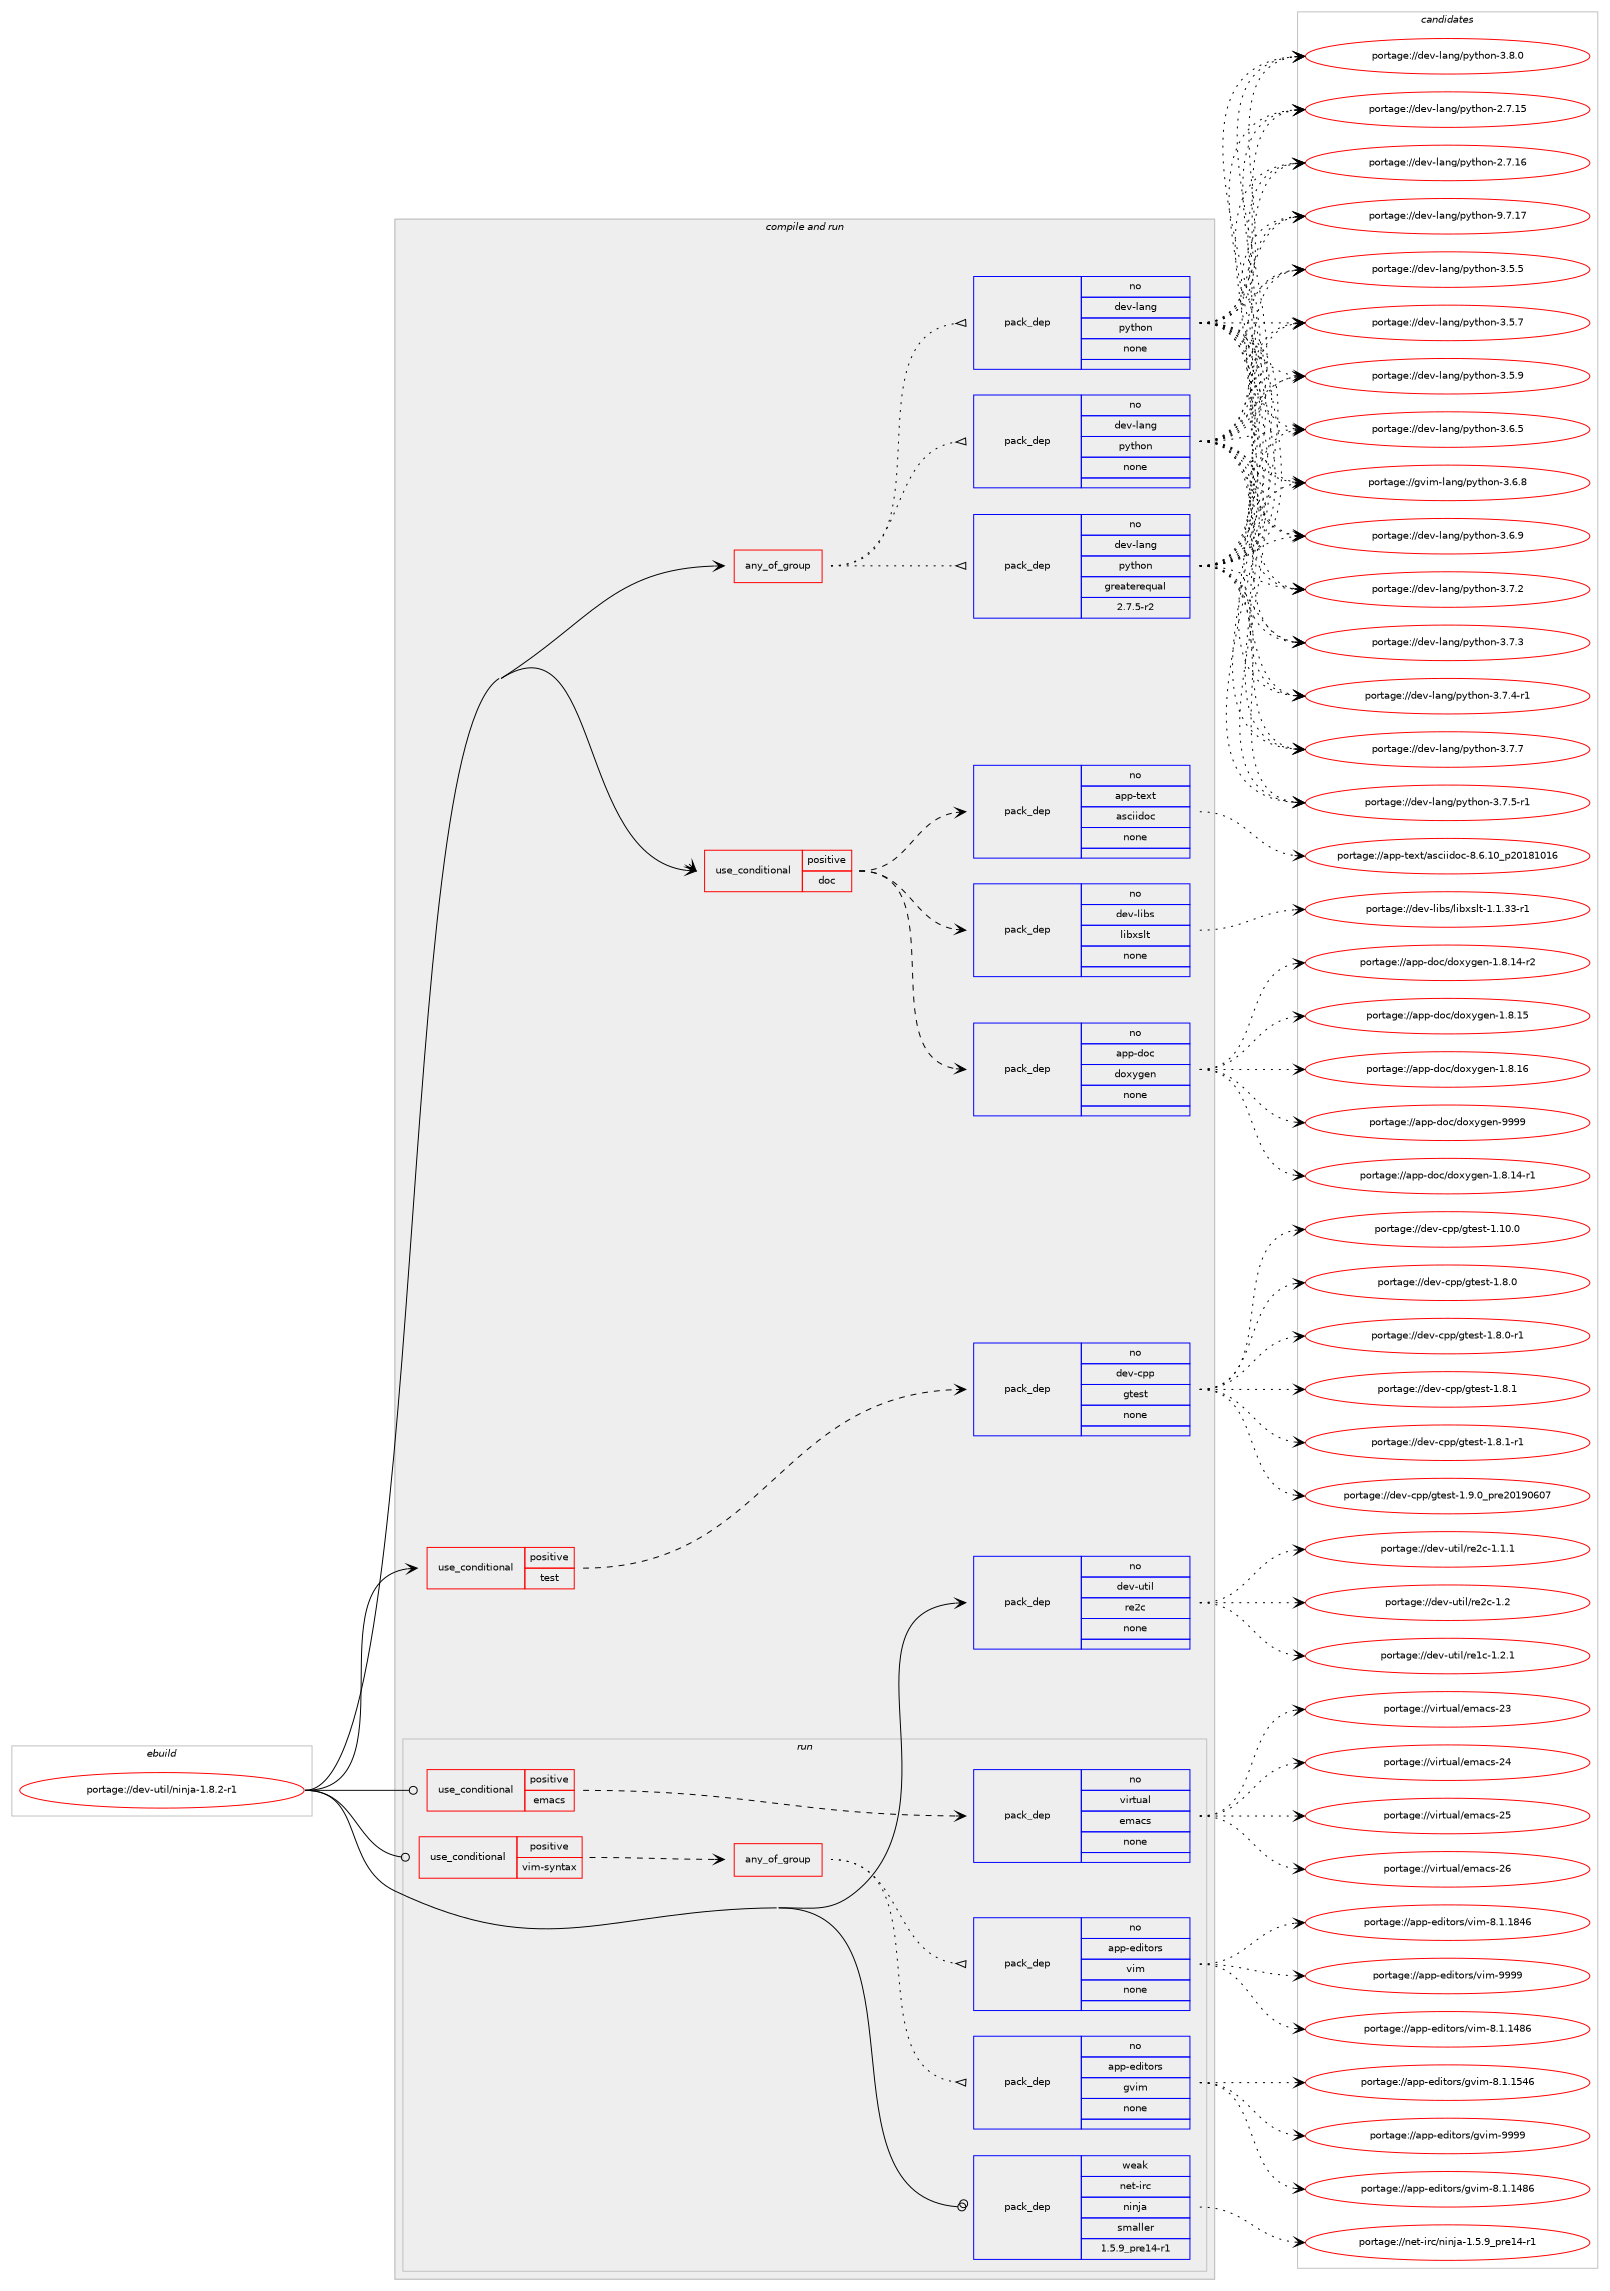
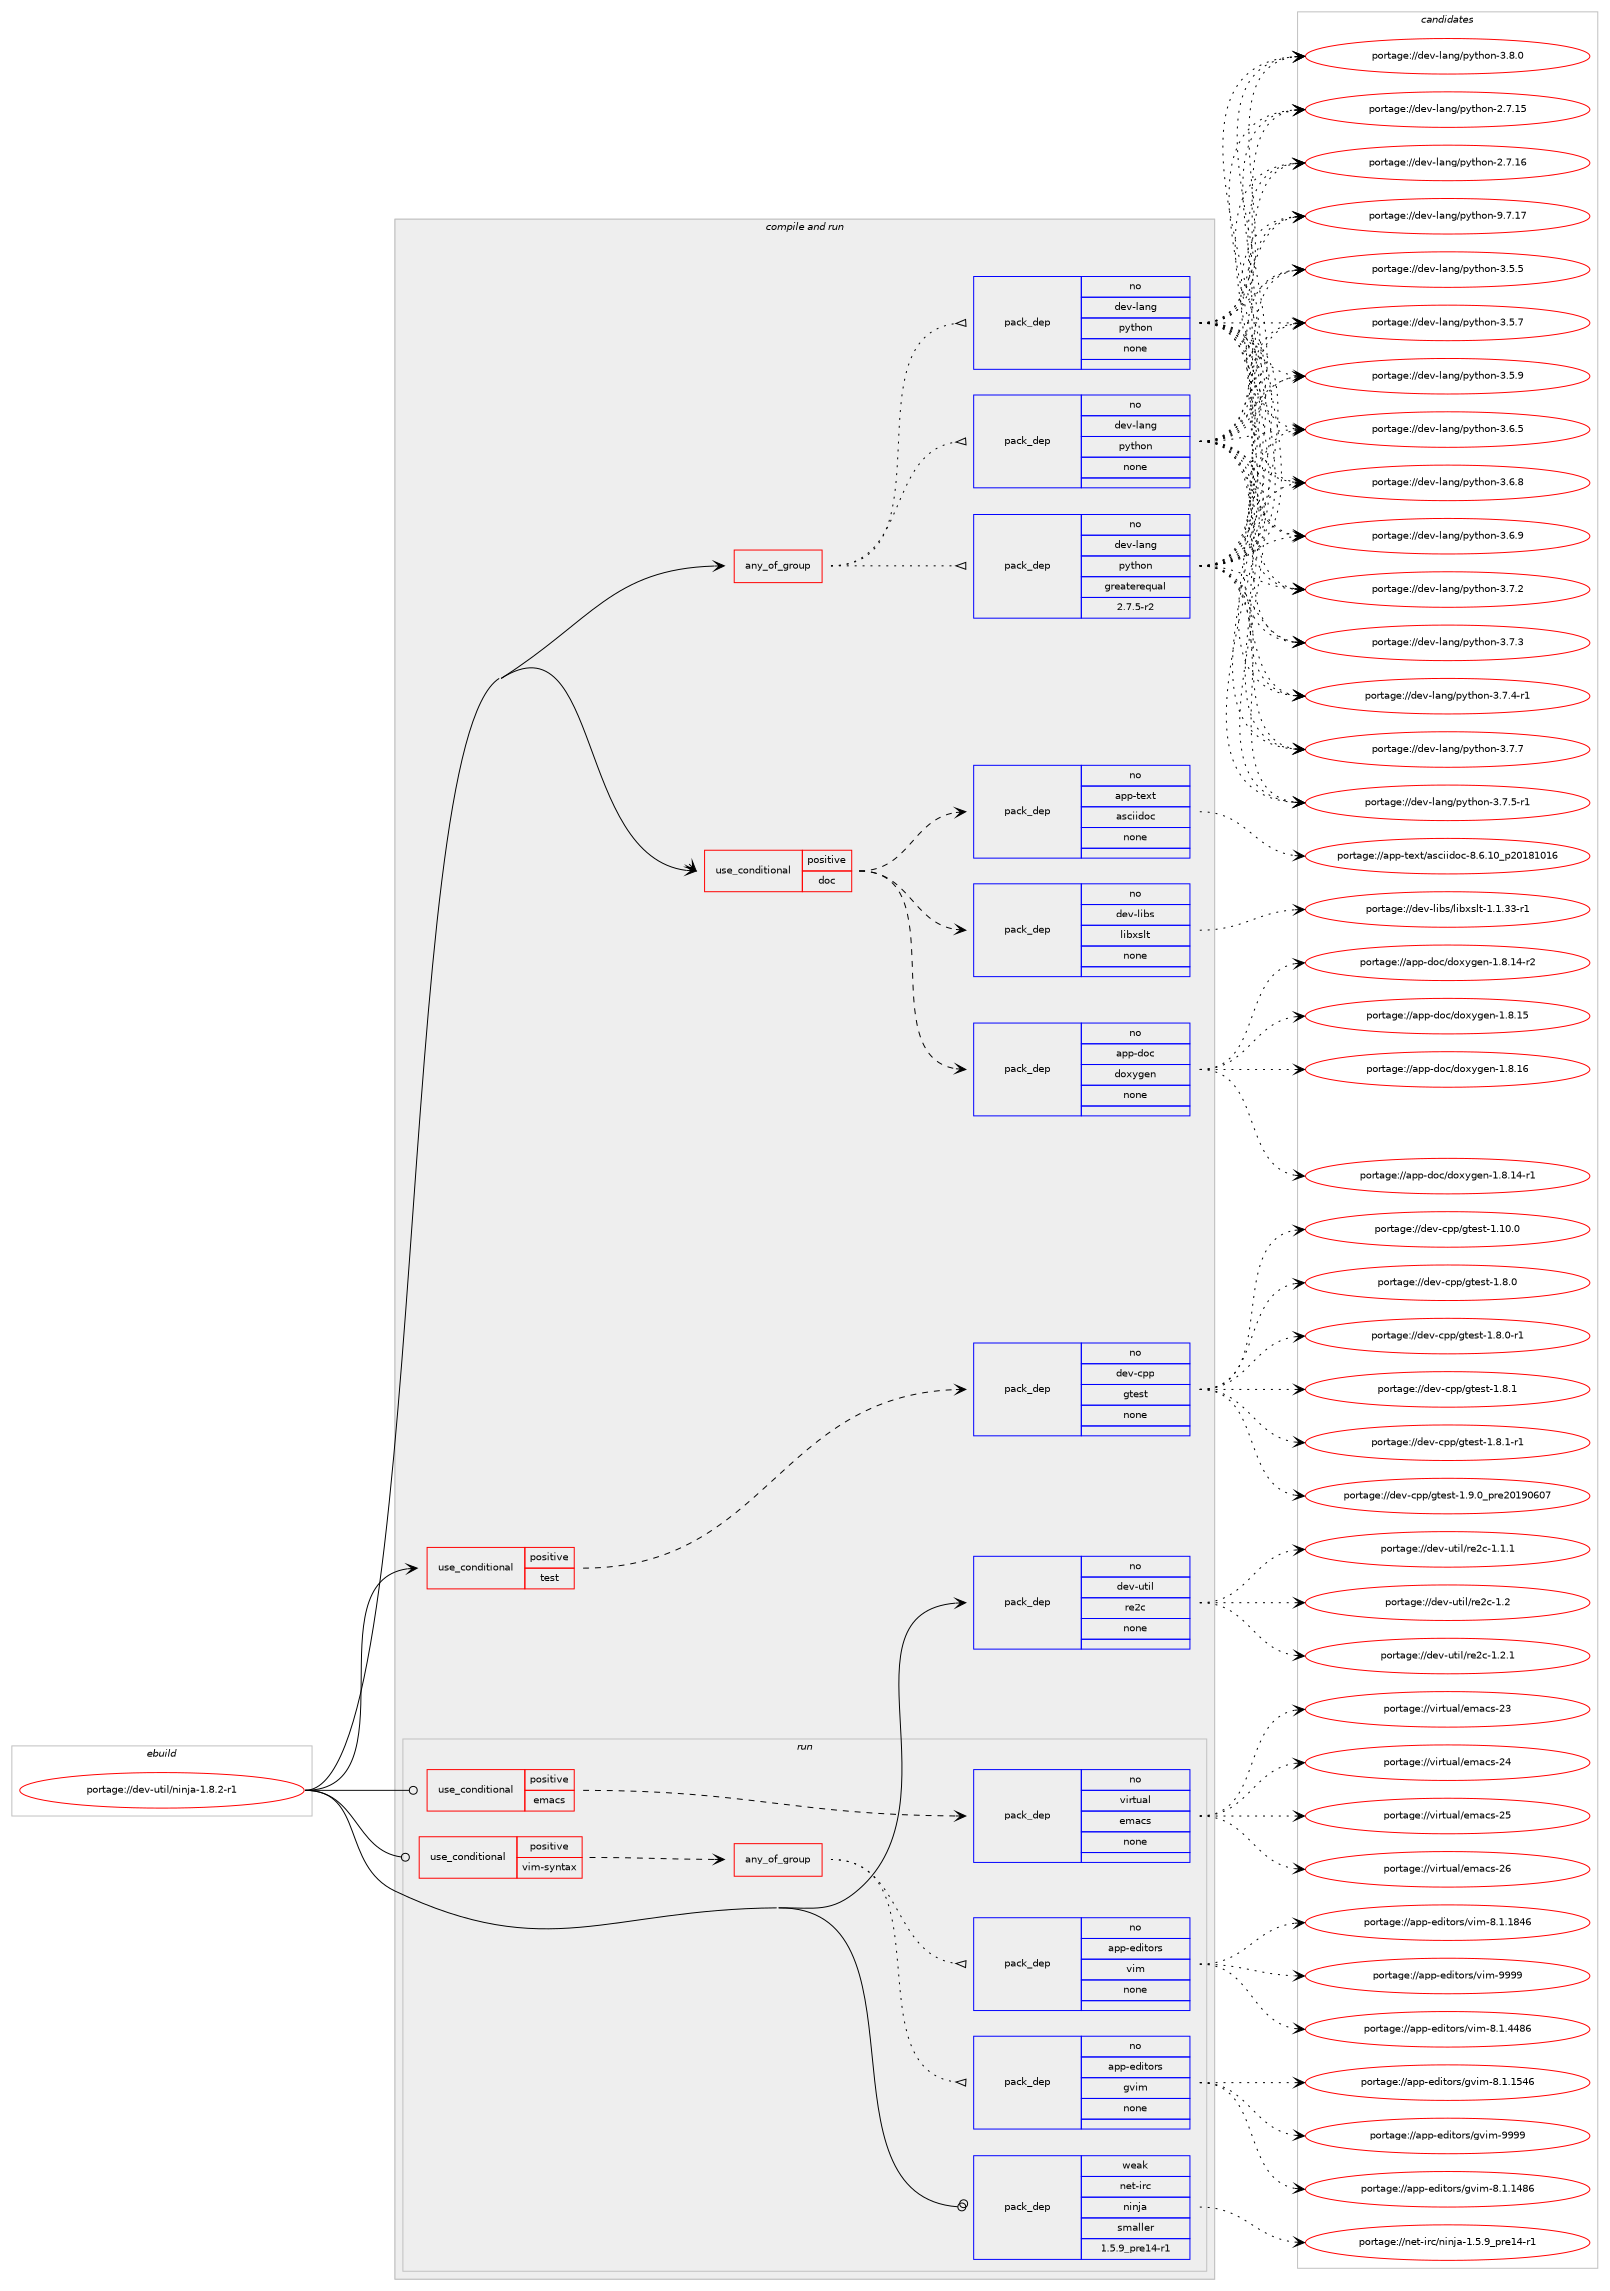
(1448, 483) -> (1448, 483)
(1448, 1123) -> none
(1448, 1656) -> (1448, 1656)
(1448, 2029) -> (1448, 2029)
